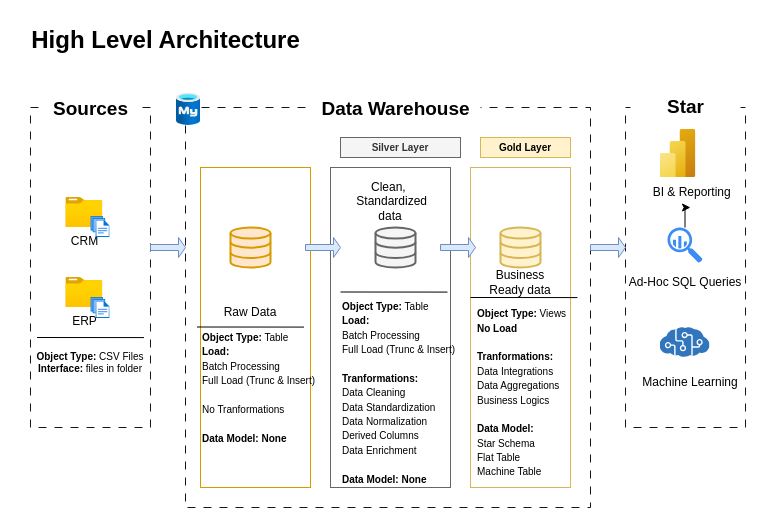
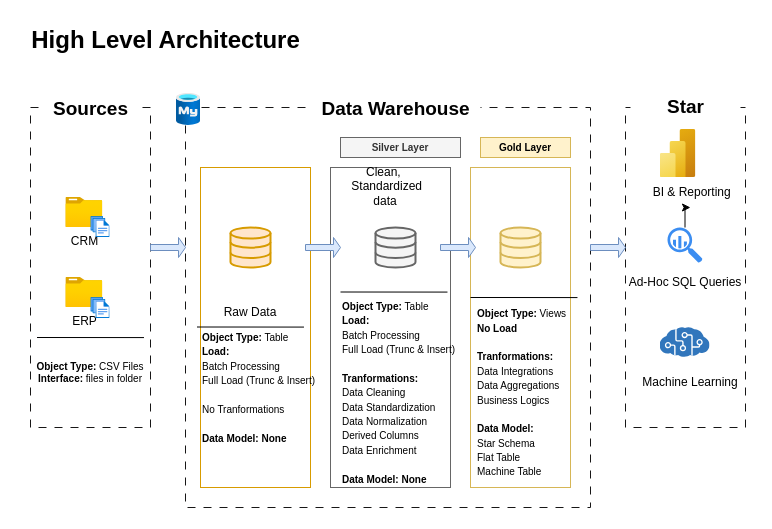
(391, 202) -> (386, 187)
(521, 283) -> none
(91, 363) -> (91, 373)
